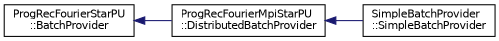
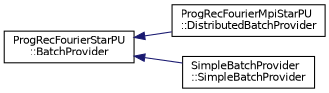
(349, 21) -> (164, 60)
